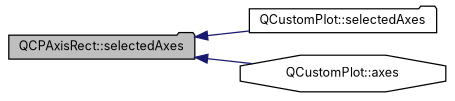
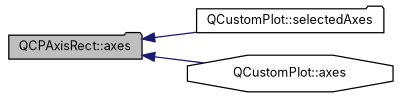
(102, 47) -> (75, 47)
